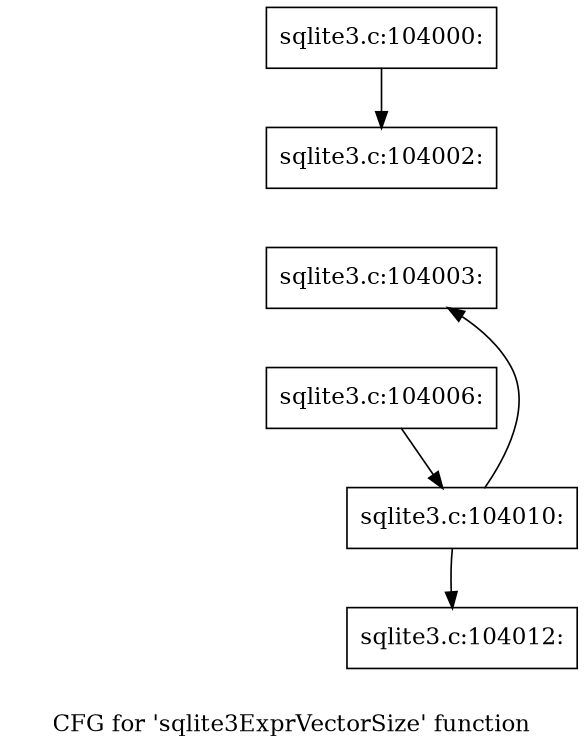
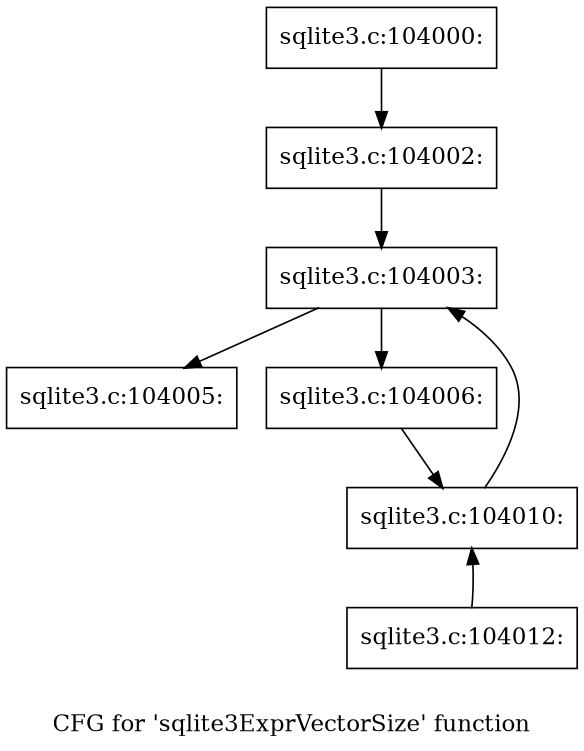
none -> (382, 210)
none -> (382, 330)
none -> (122, 398)
(451, 570) -> (473, 586)
